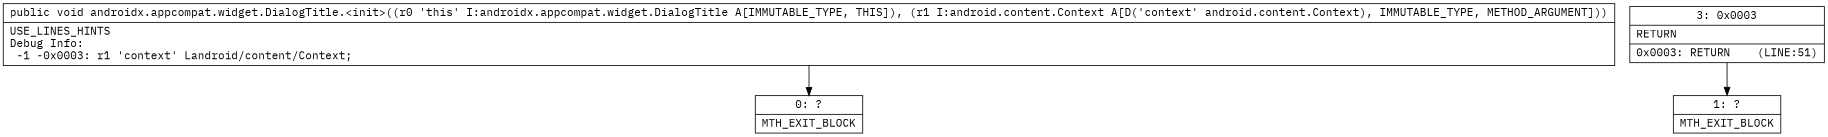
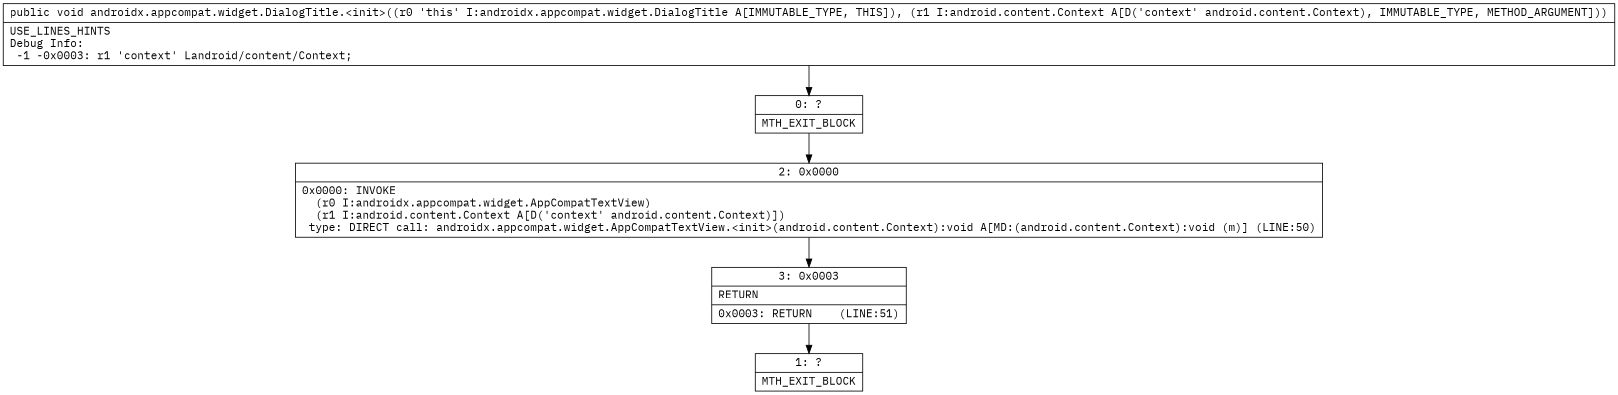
none -> (809, 200)
